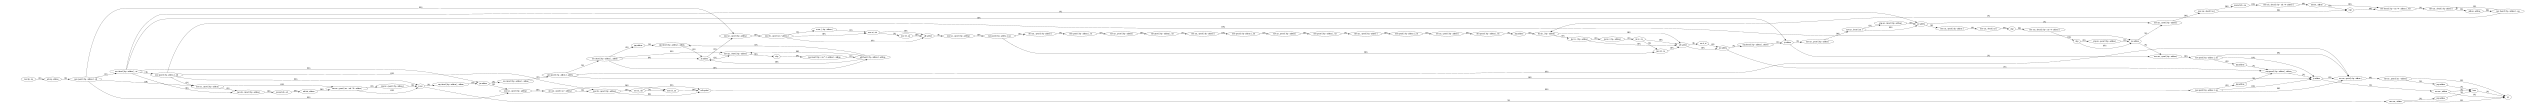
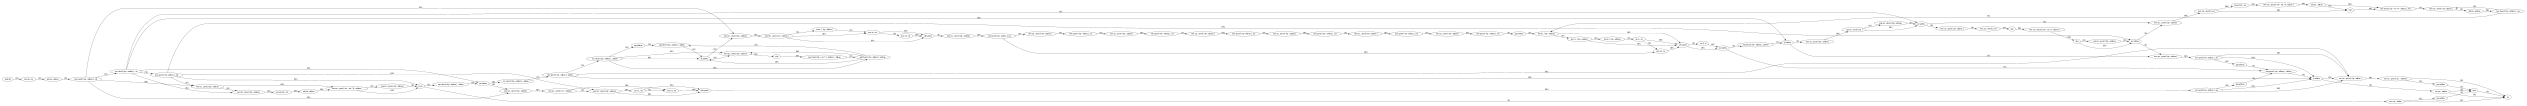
none -> (8, 79)
